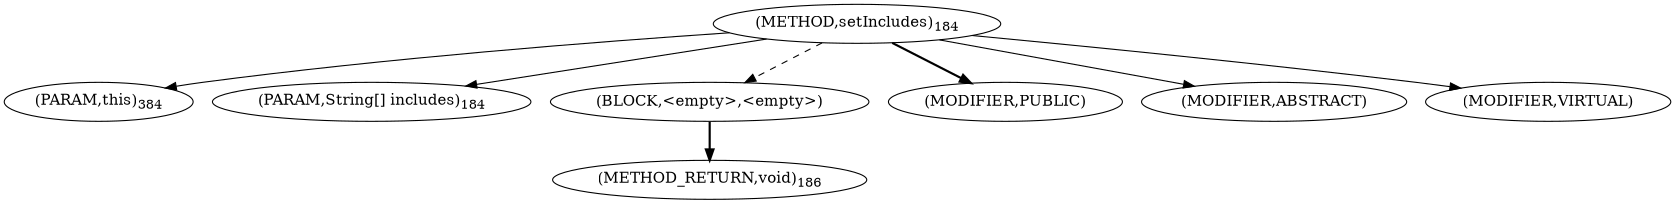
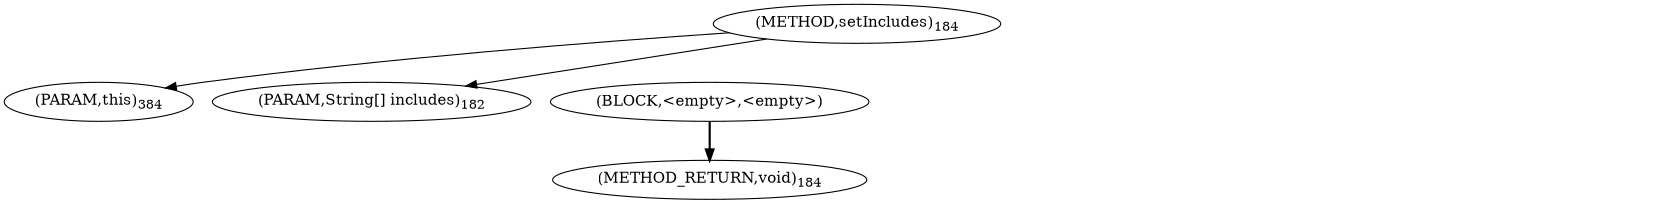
(788, 60) -> none
(473, 100) -> (473, 100)
(1005, 102) -> none
(1274, 102) -> none
(1548, 102) -> none
(809, 178) -> (809, 178)
